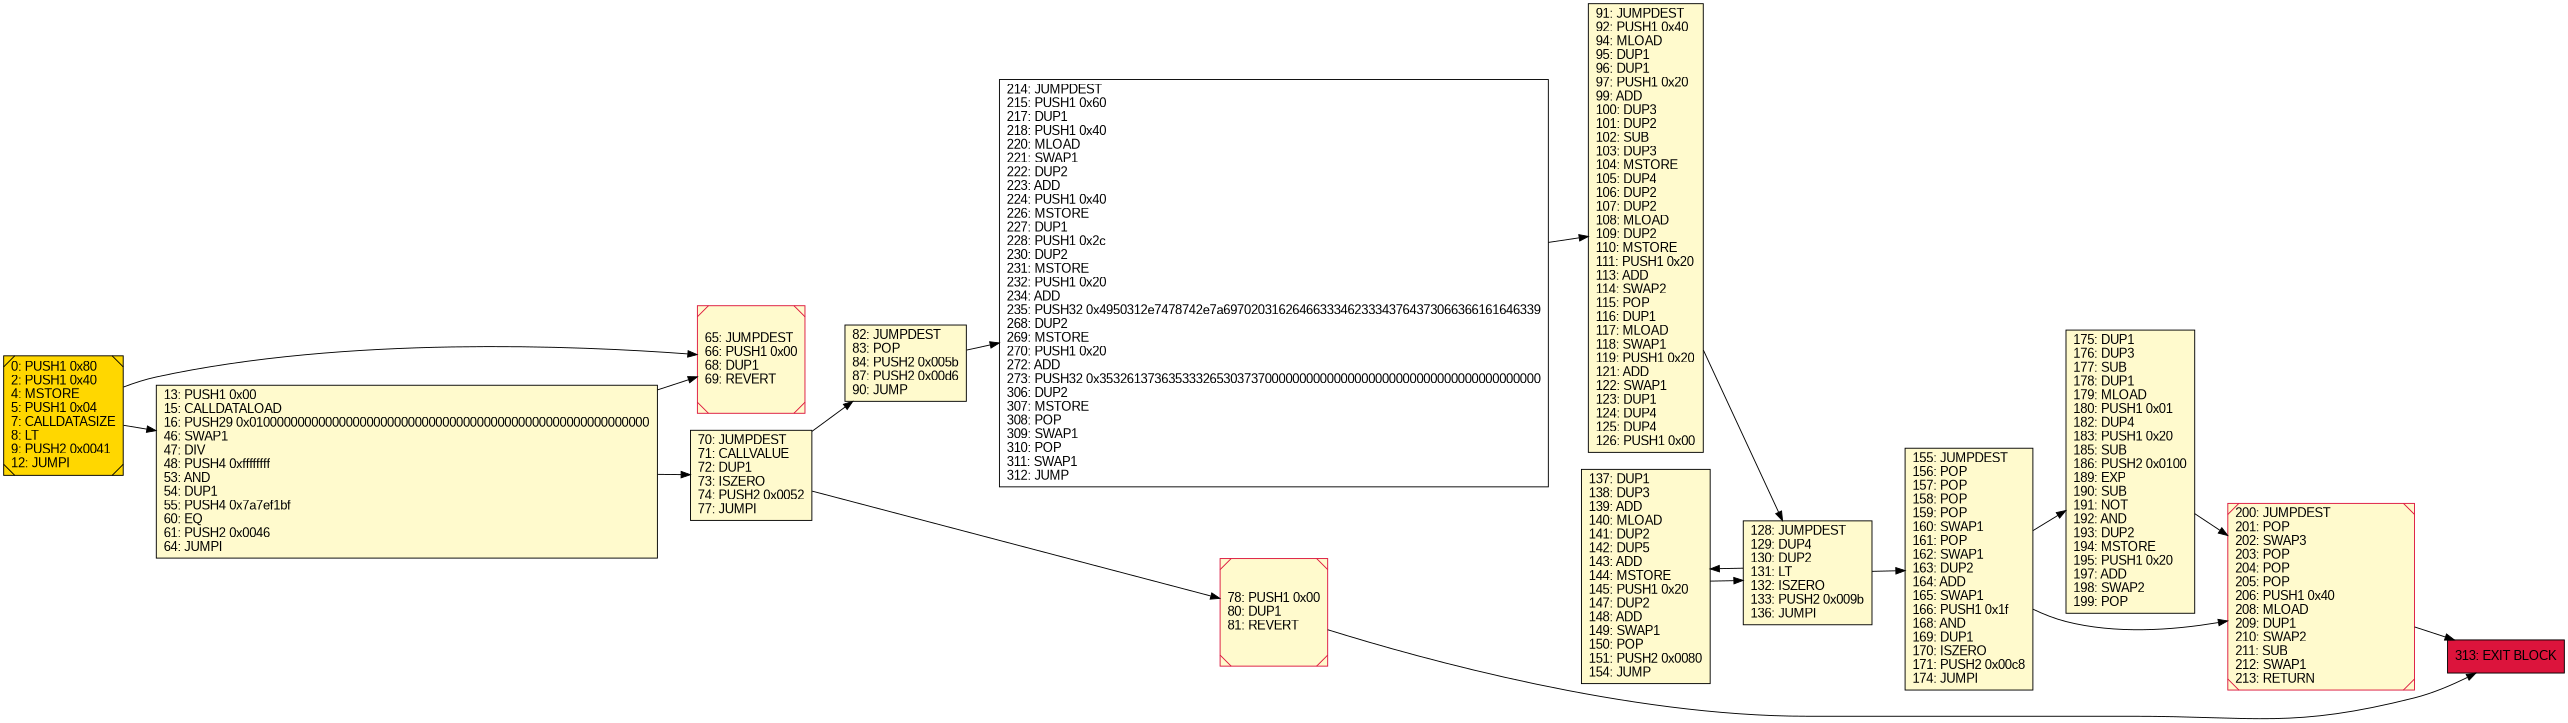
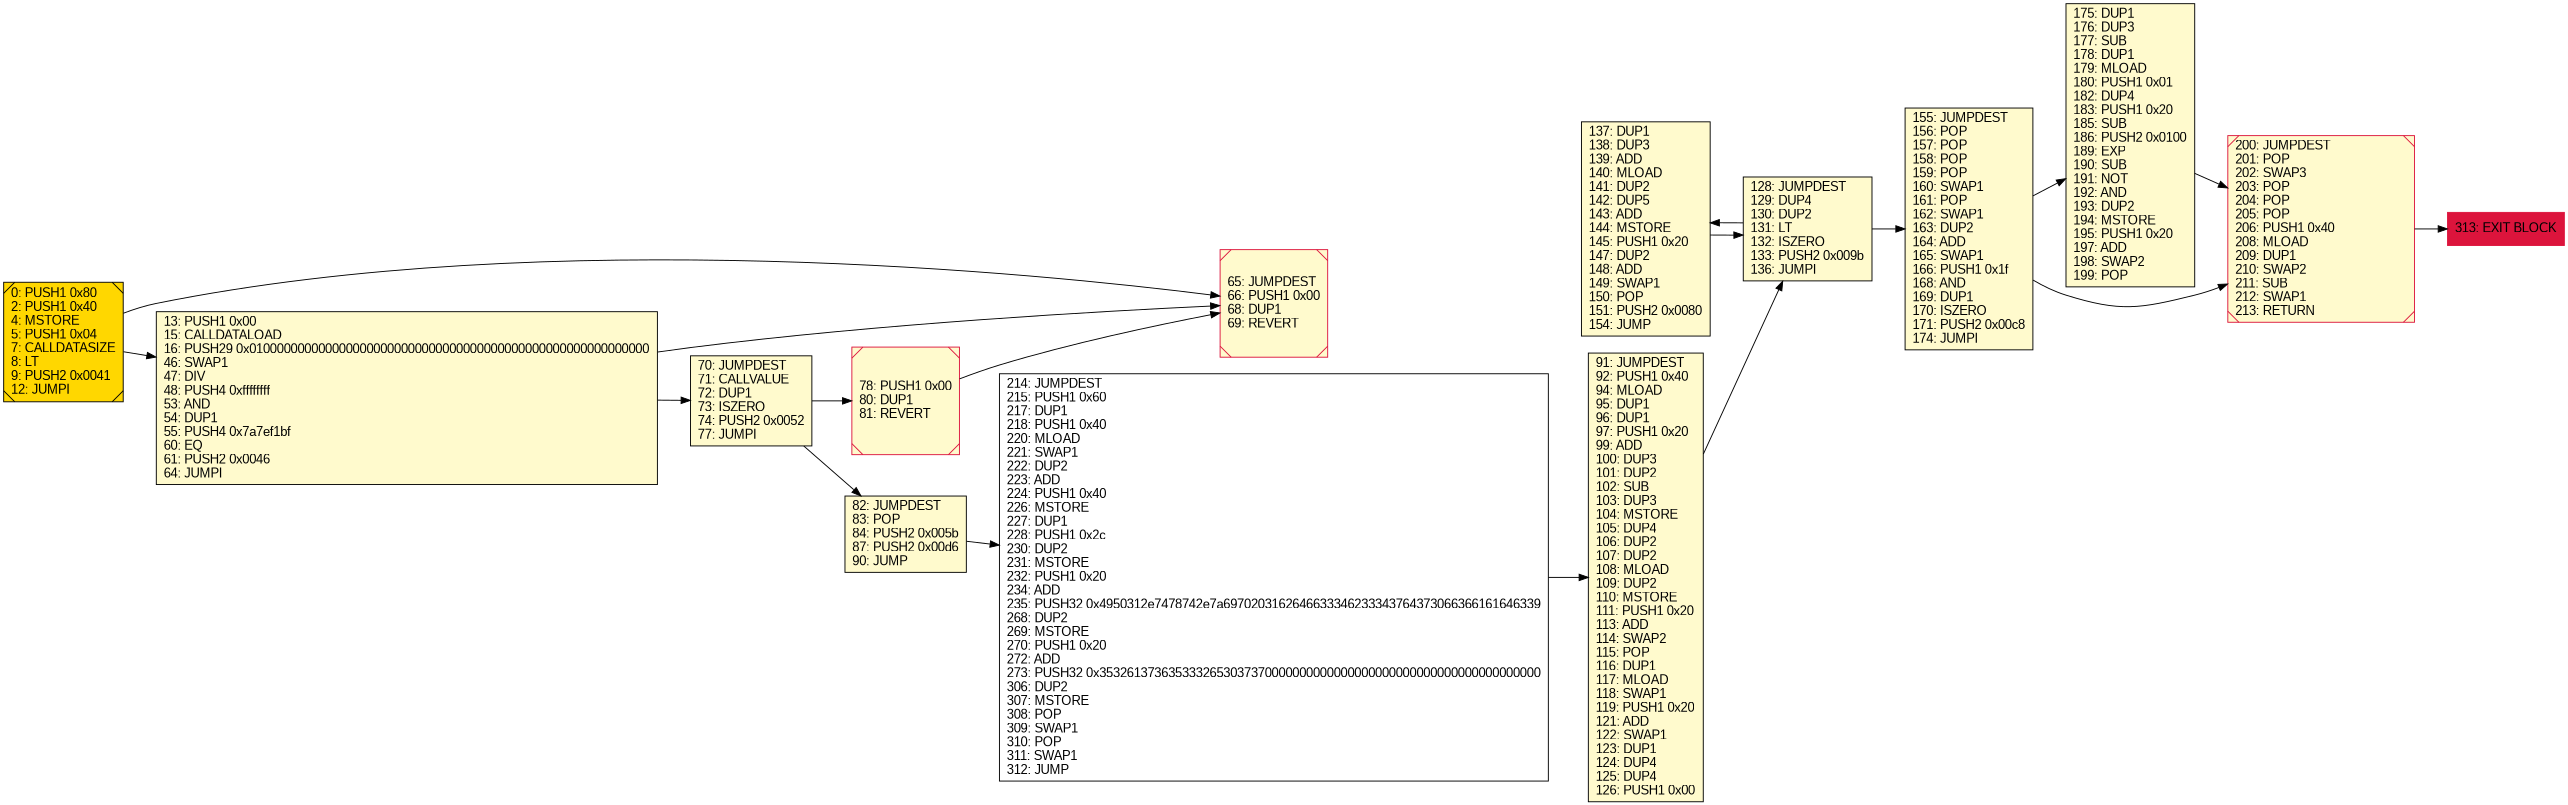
(2506, 656) -> (2506, 229)
(1896, 716) -> (1084, 342)
